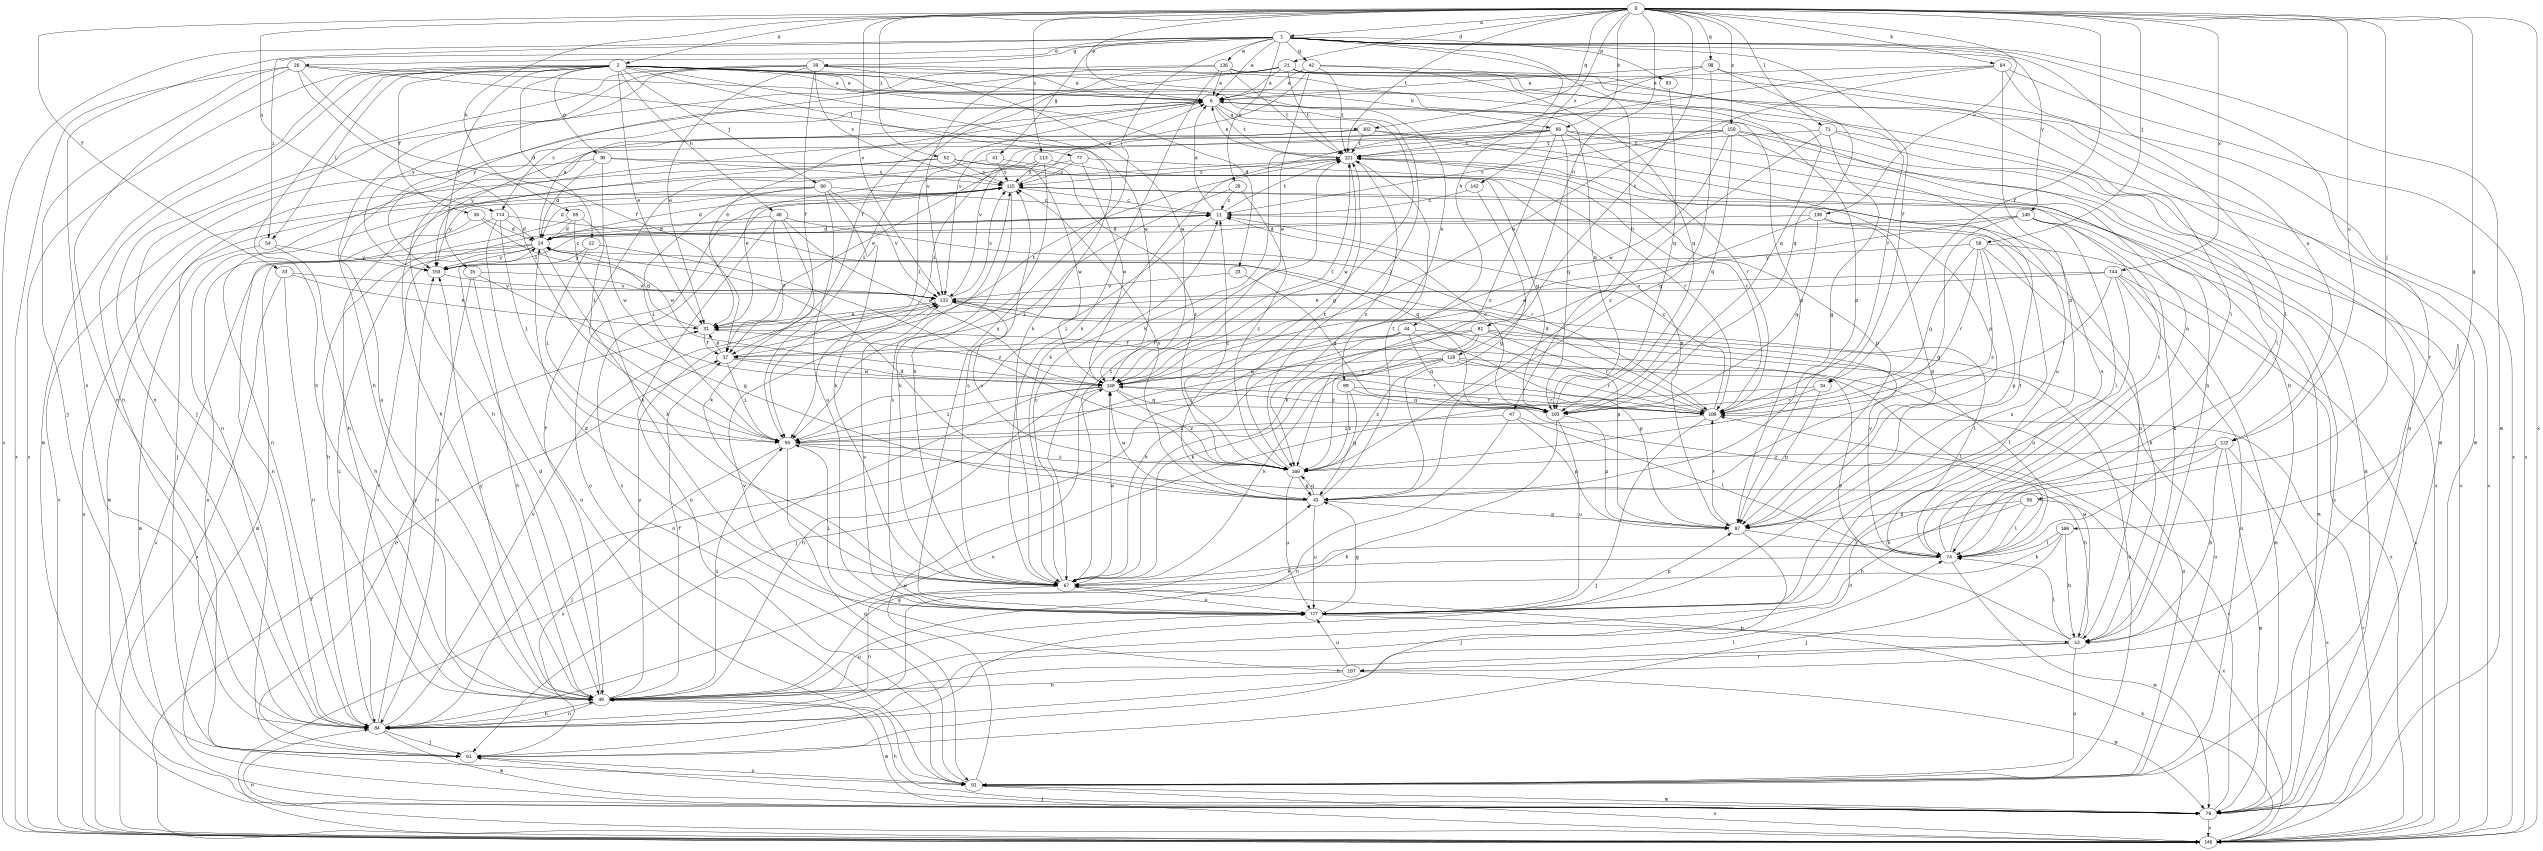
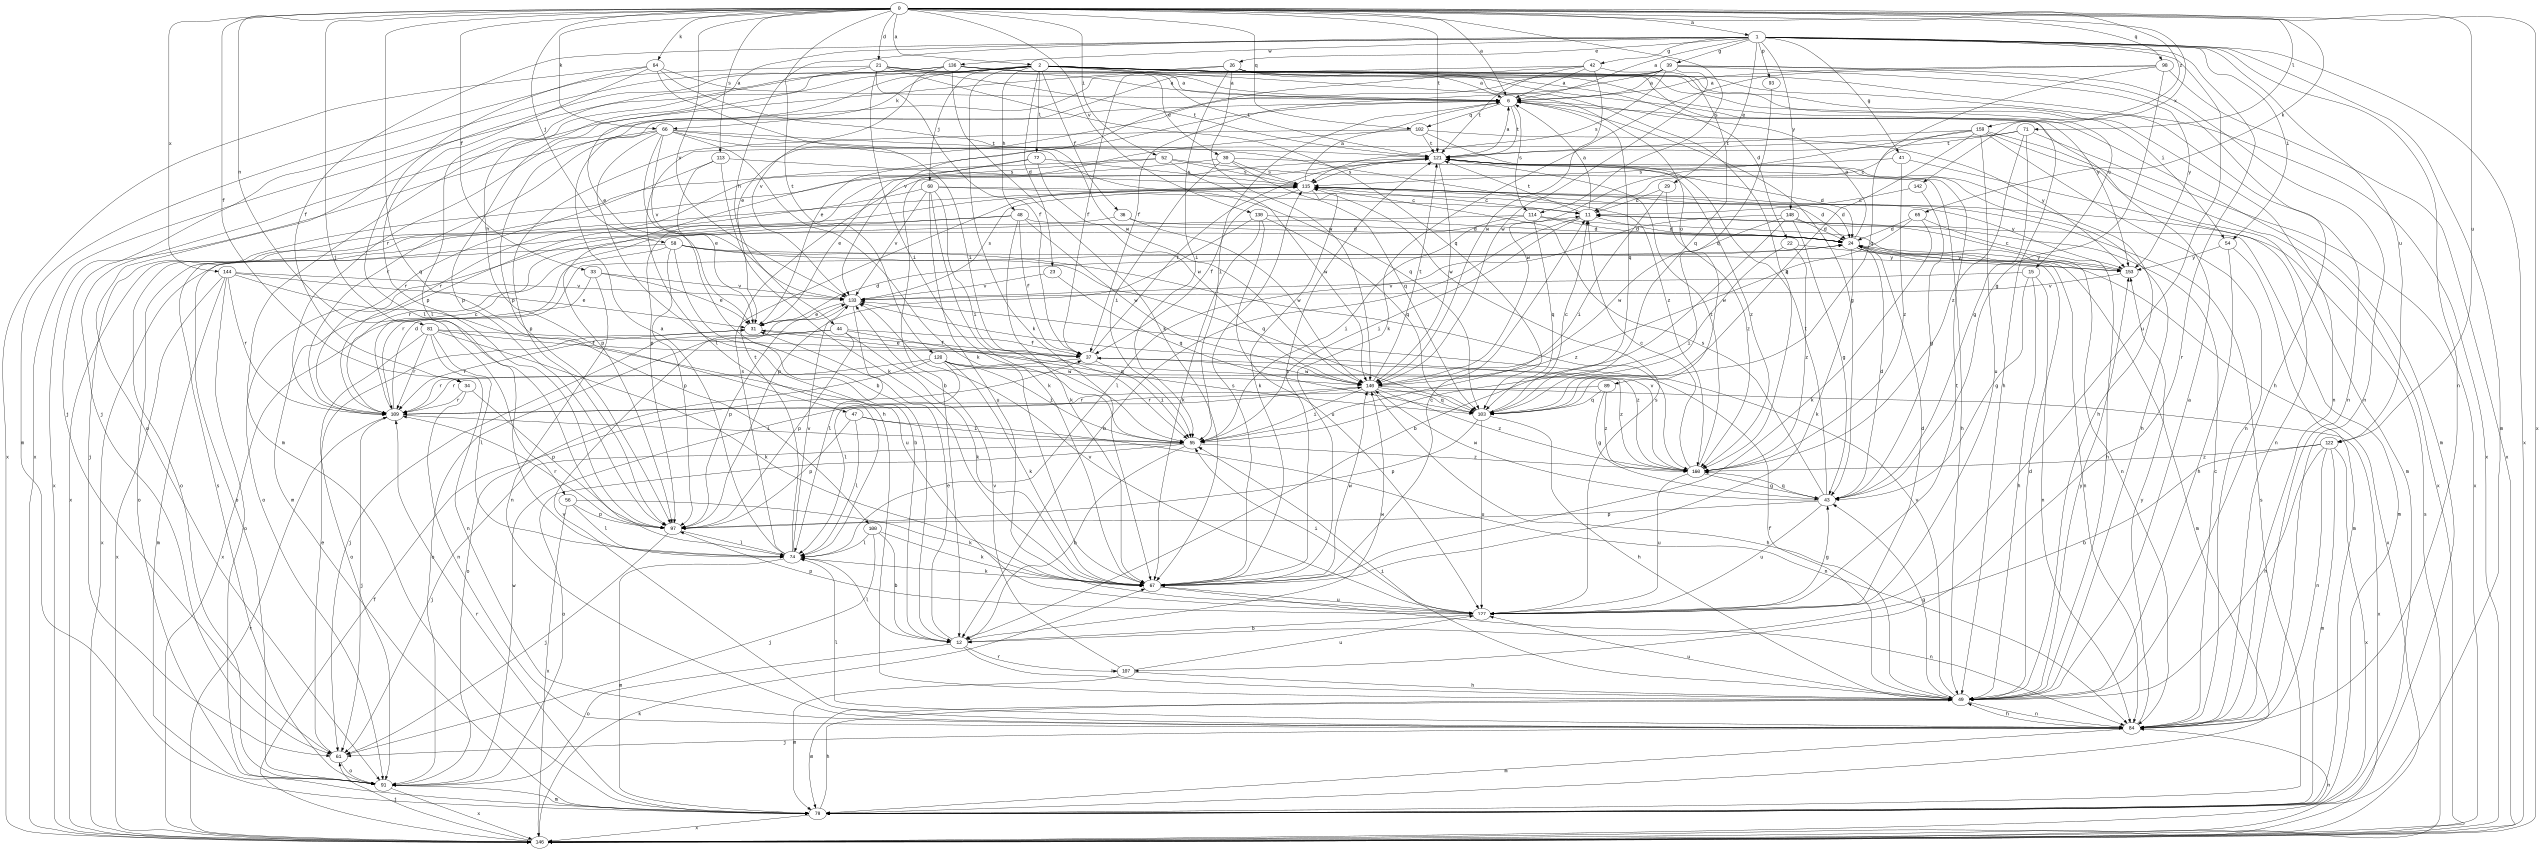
none -> (1205, 274)
(546, 429) -> (2142, 429)
